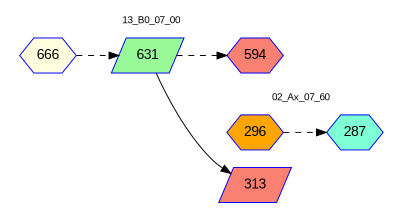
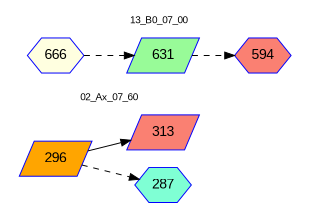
(184, 124) -> (105, 147)
(255, 132) -> (56, 159)
